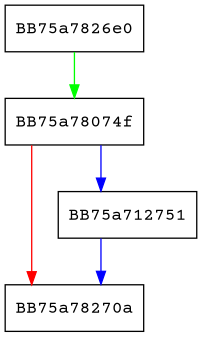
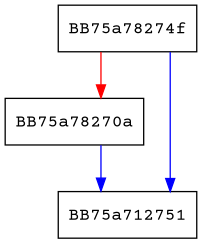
(74, 28) -> none
(74, 122) -> (128, 28)
(101, 255) -> (101, 162)
